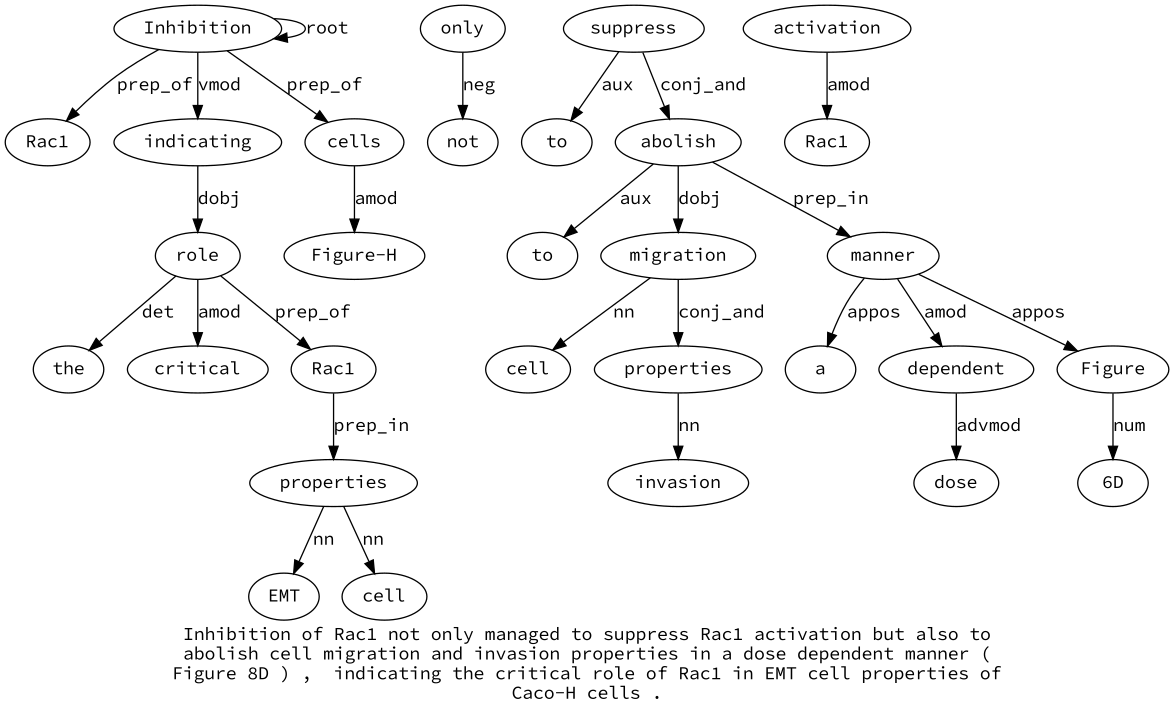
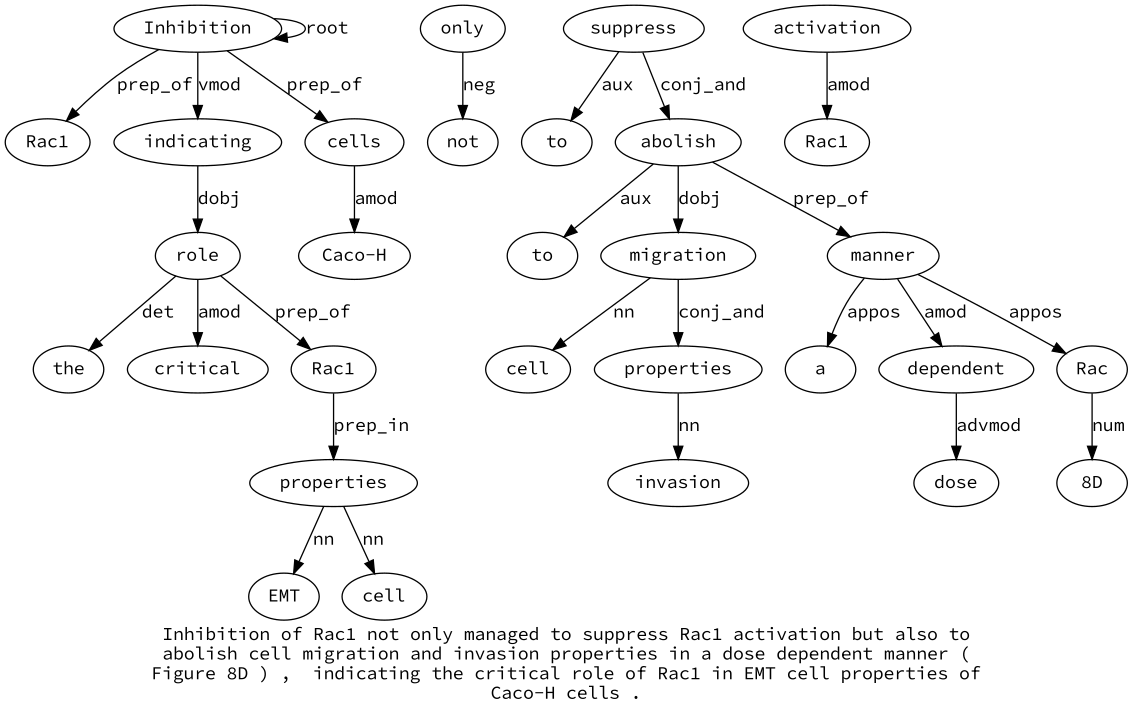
(831, 199) -> (831, 199)
(354, 256) -> (354, 256)
(1113, 369) -> (1092, 369)
(1113, 483) -> (1092, 483)
